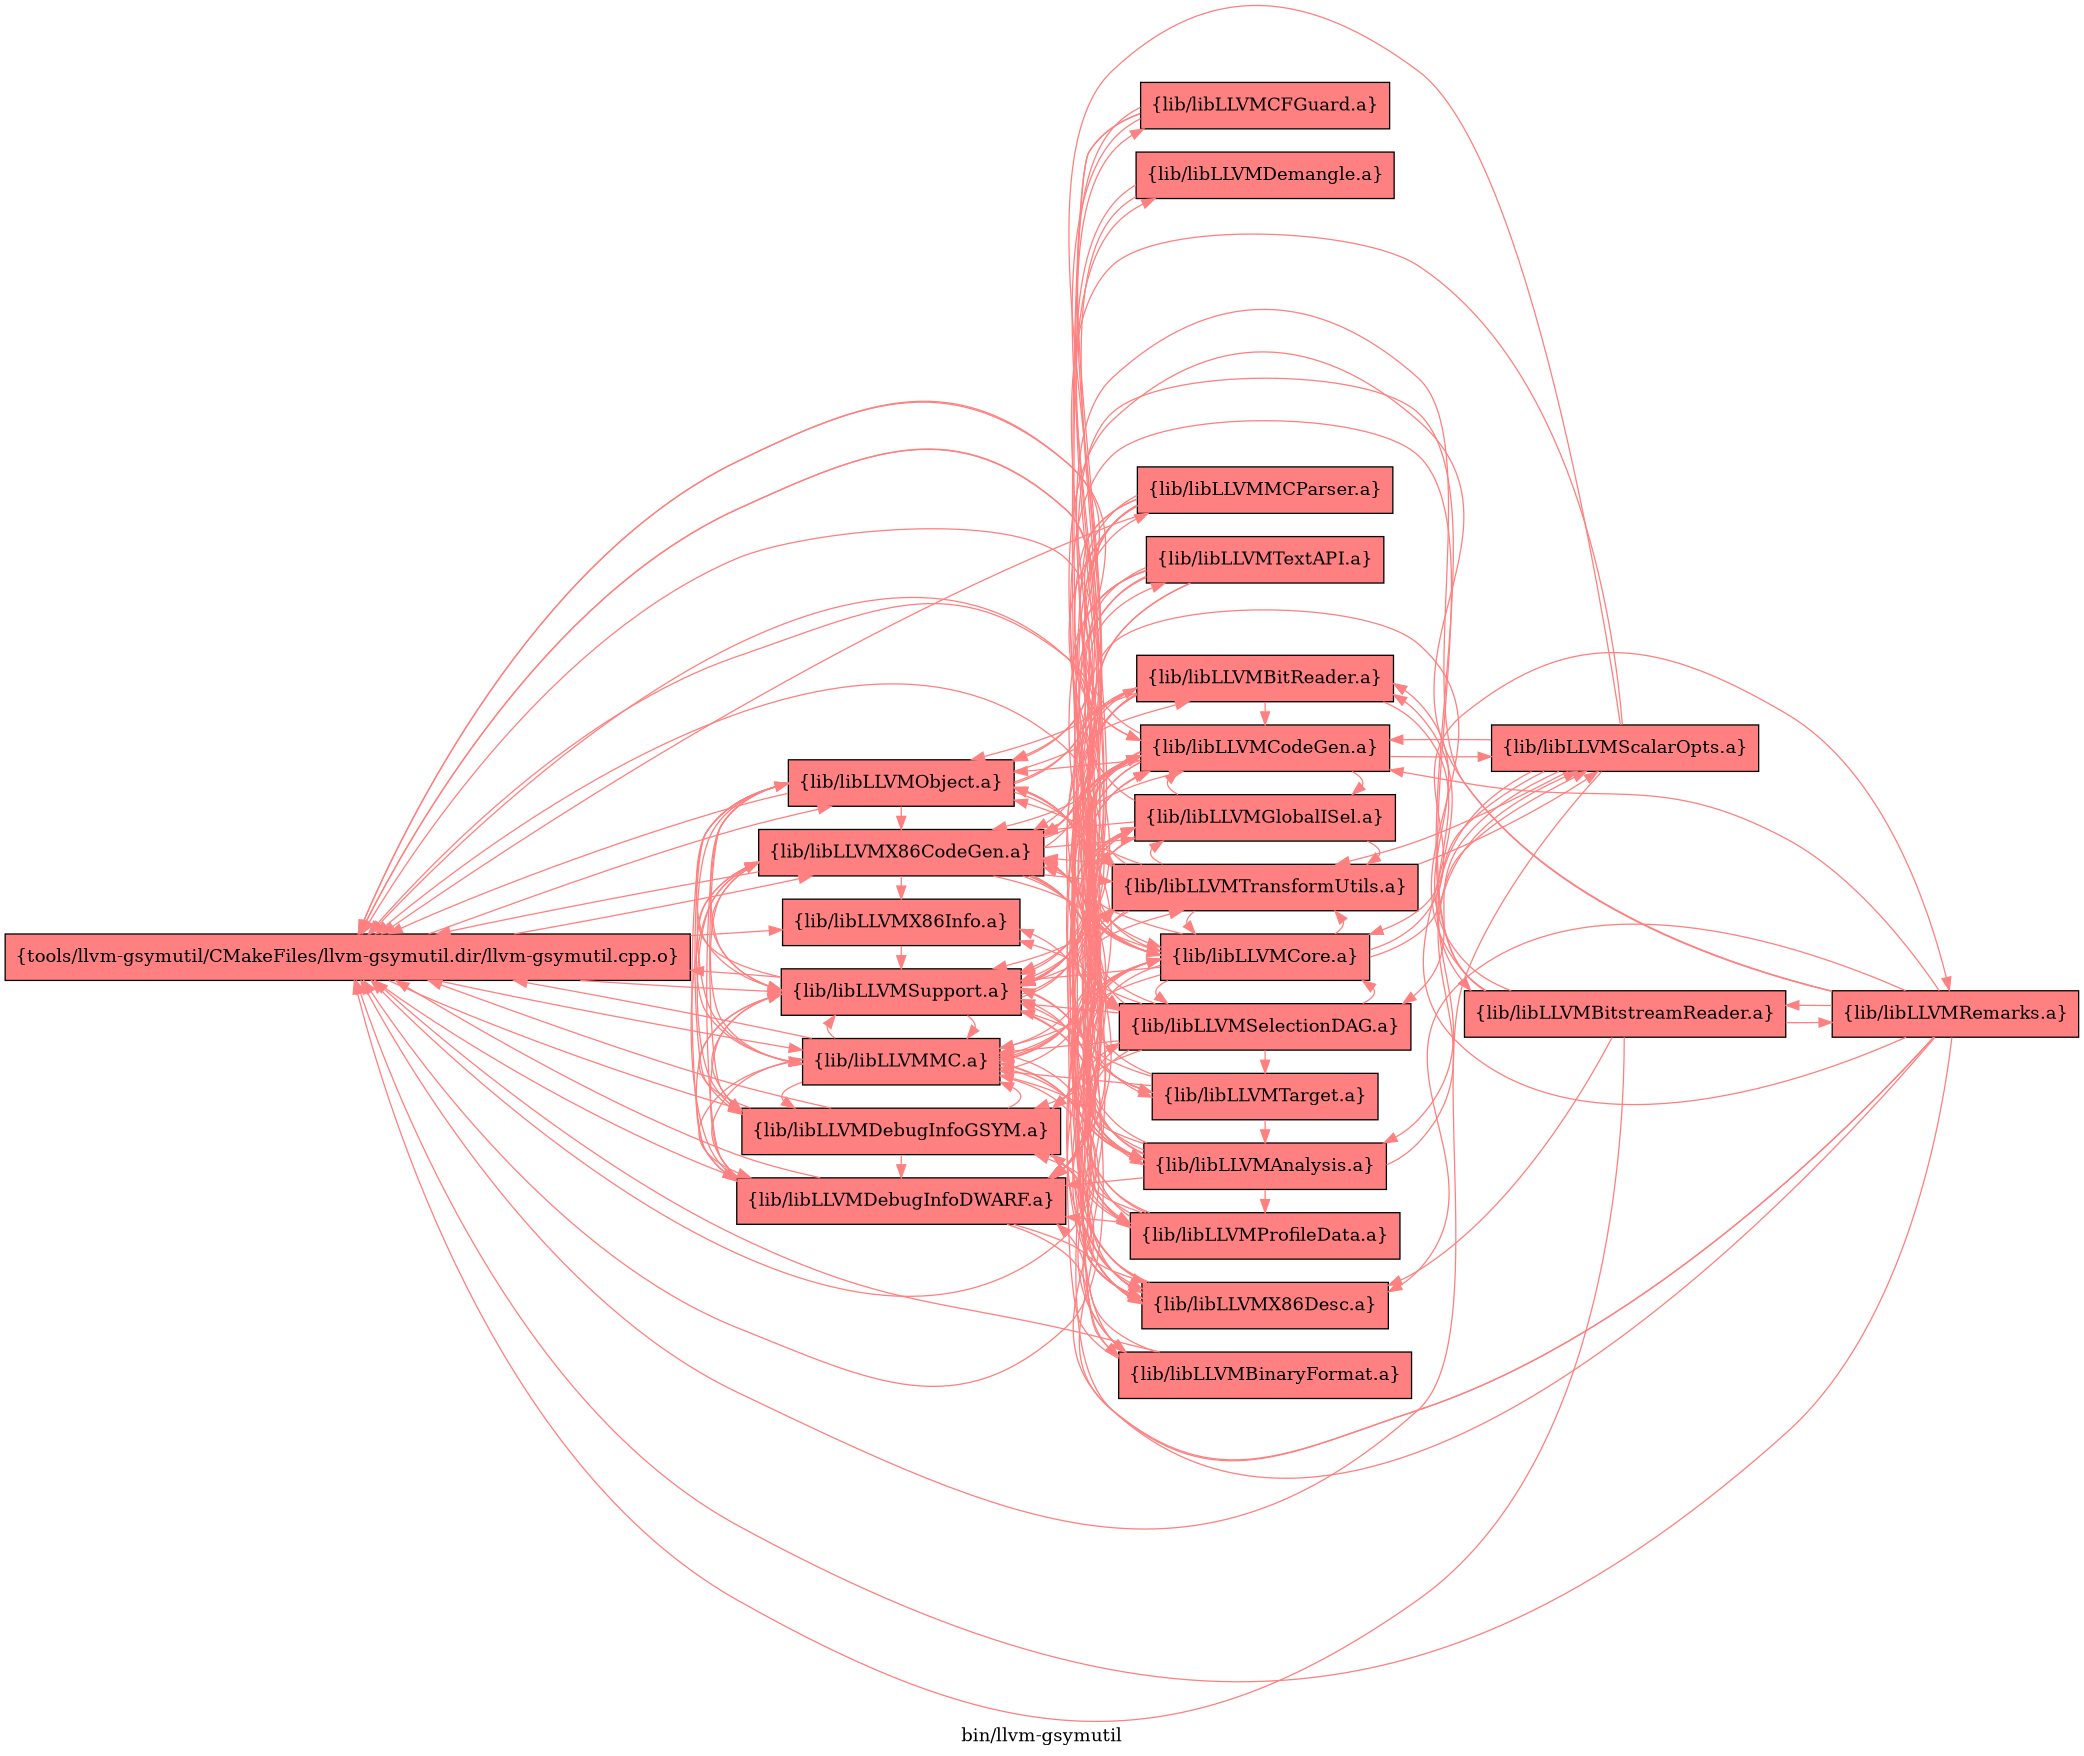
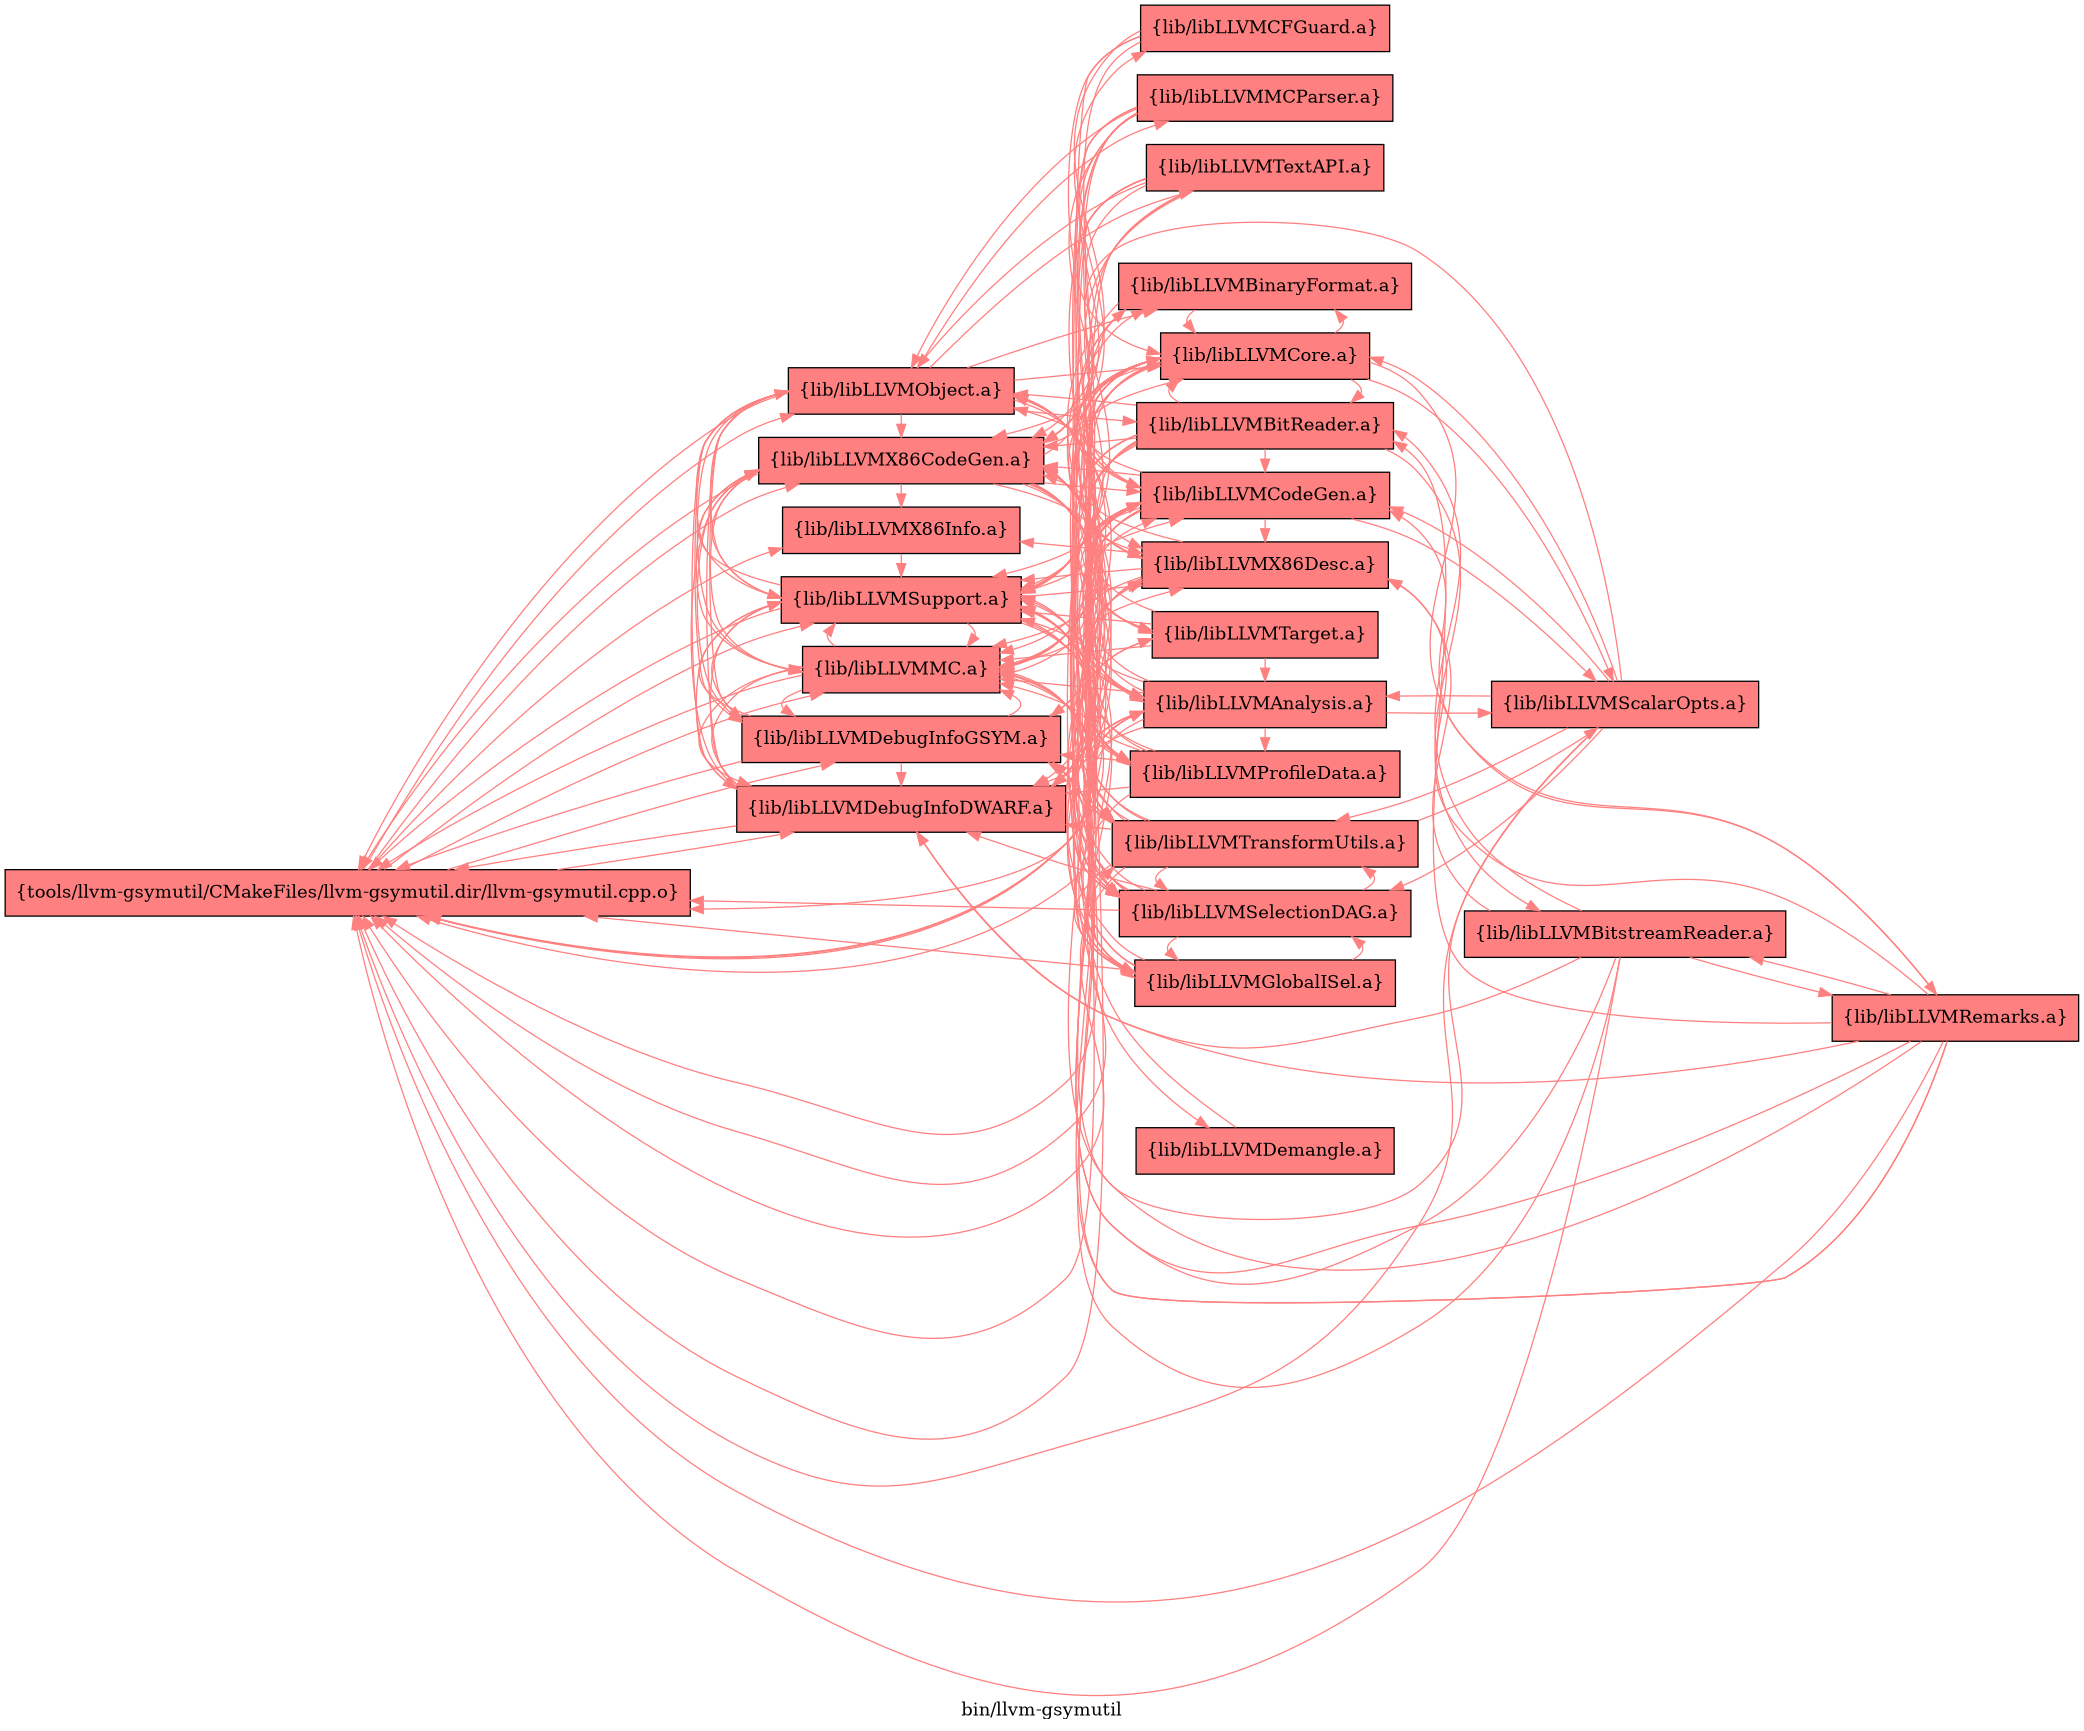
(1089, 509) -> (1097, 442)
none -> (1077, 764)
(1067, 935) -> (1081, 565)
(1088, 973) -> (1093, 638)
